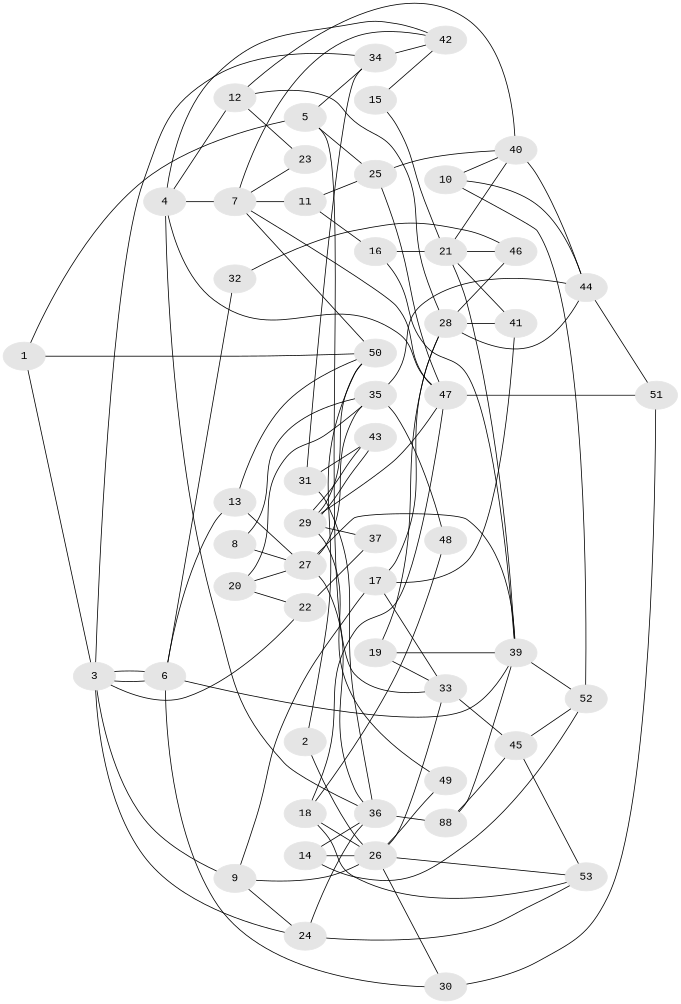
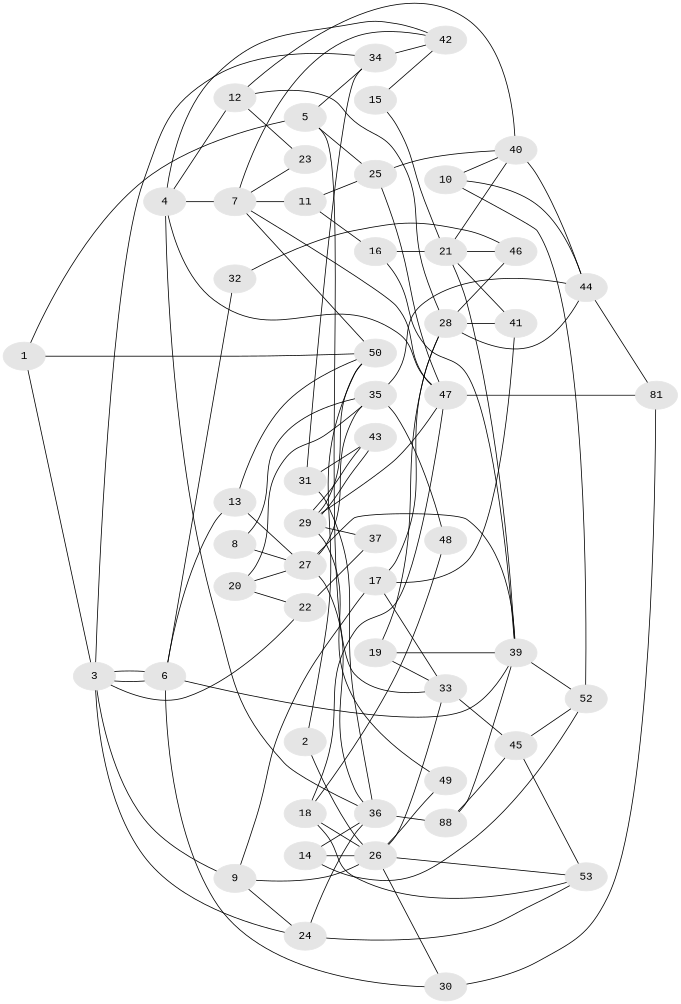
(656, 395) -> (656, 395)
